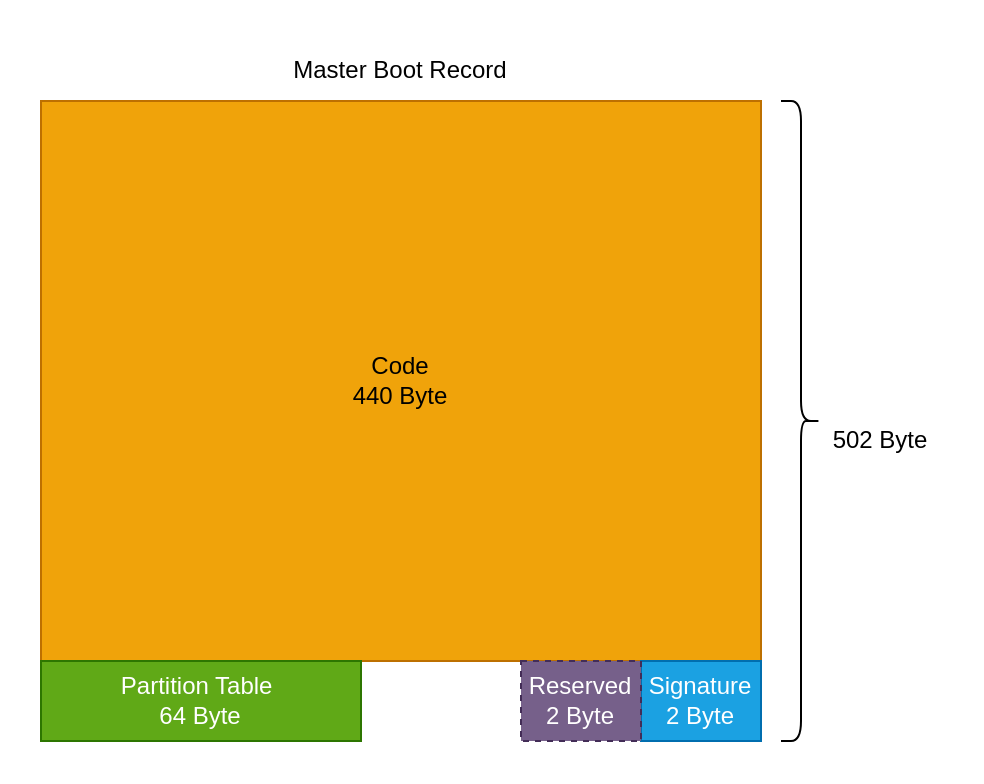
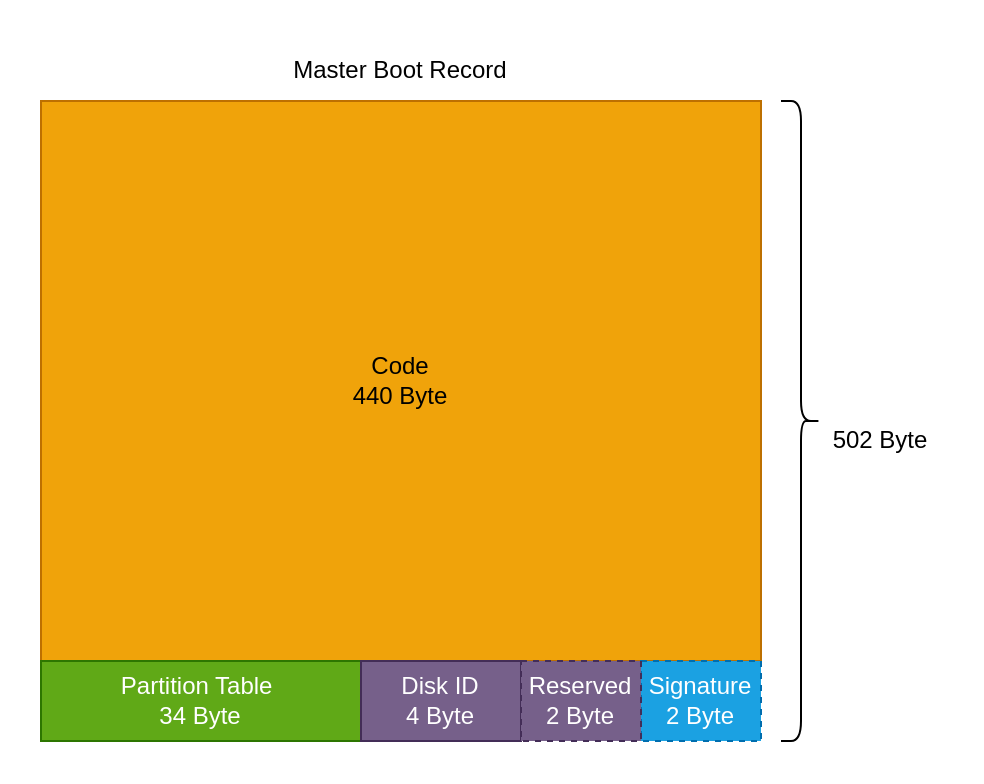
(201, 701) -> (201, 701)
none -> (441, 701)
(701, 701) -> (701, 701)
